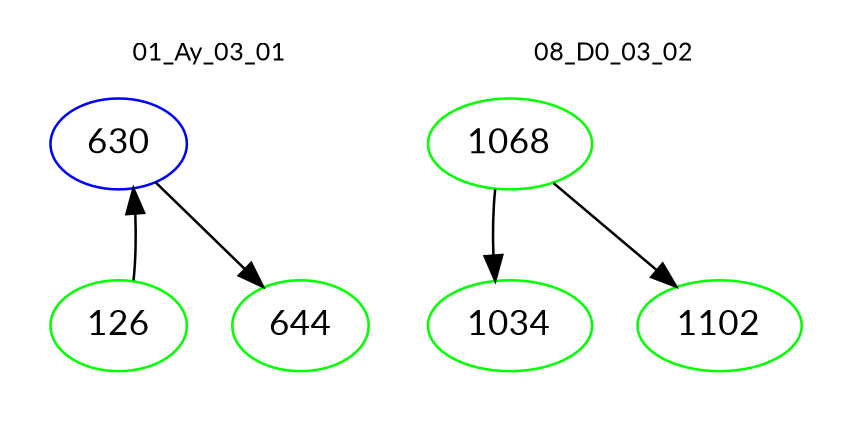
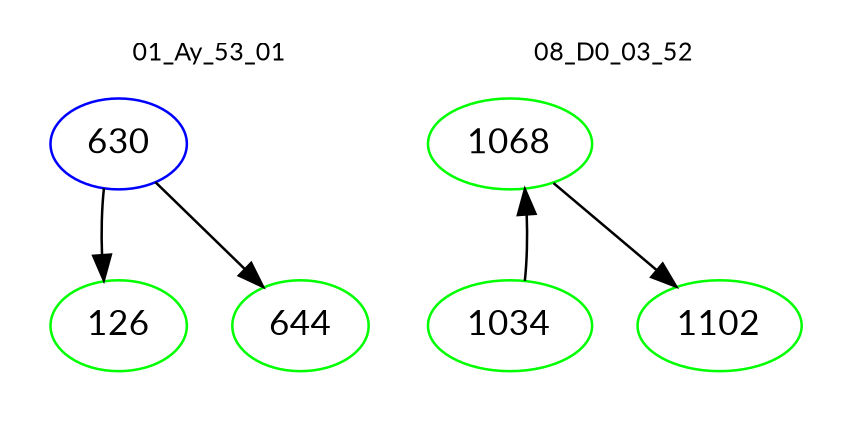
(210, 54) -> (210, 54)
(615, 54) -> (615, 54)
(493, 222) -> (527, 248)
(136, 247) -> (102, 222)
